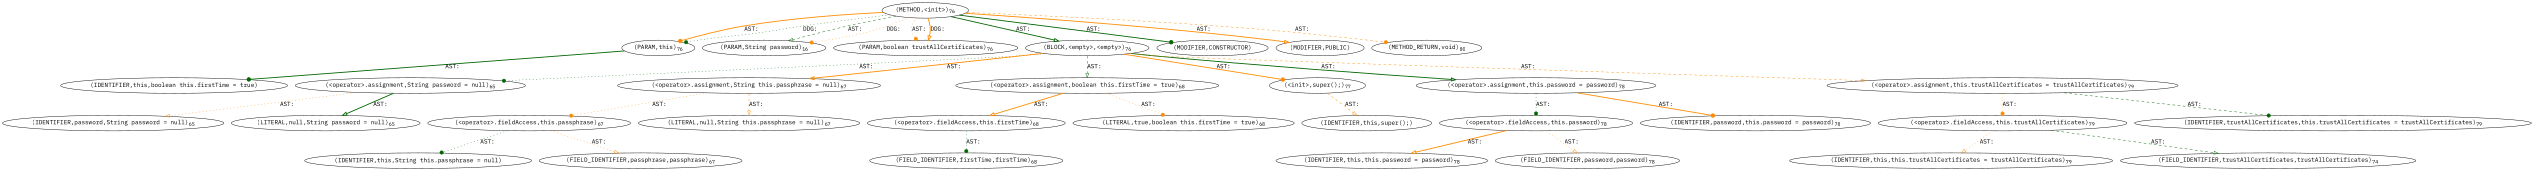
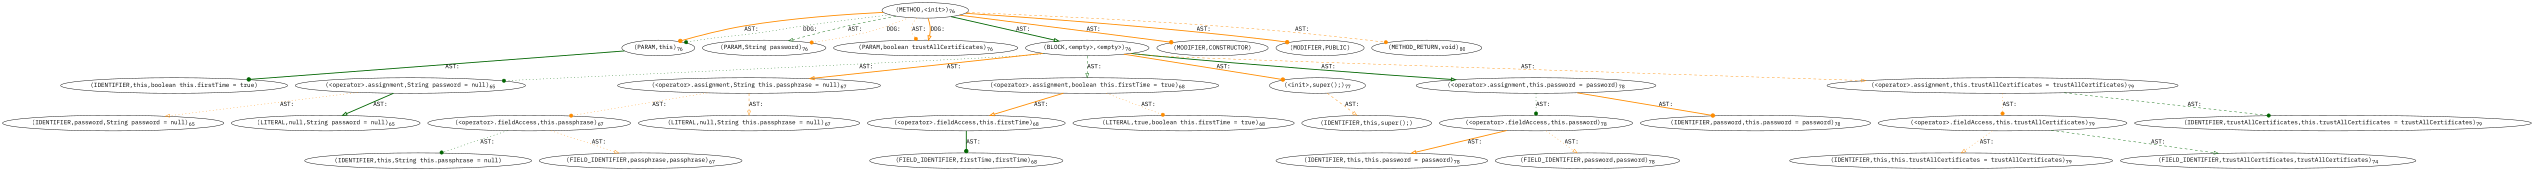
(1126, 25) -> (1126, 25)
(1064, 29) -> (1064, 29)
(805, 47) -> (805, 47)
(966, 140) -> (966, 140)
